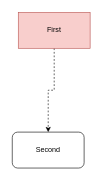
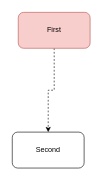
(54, 30) -> (54, 30)
